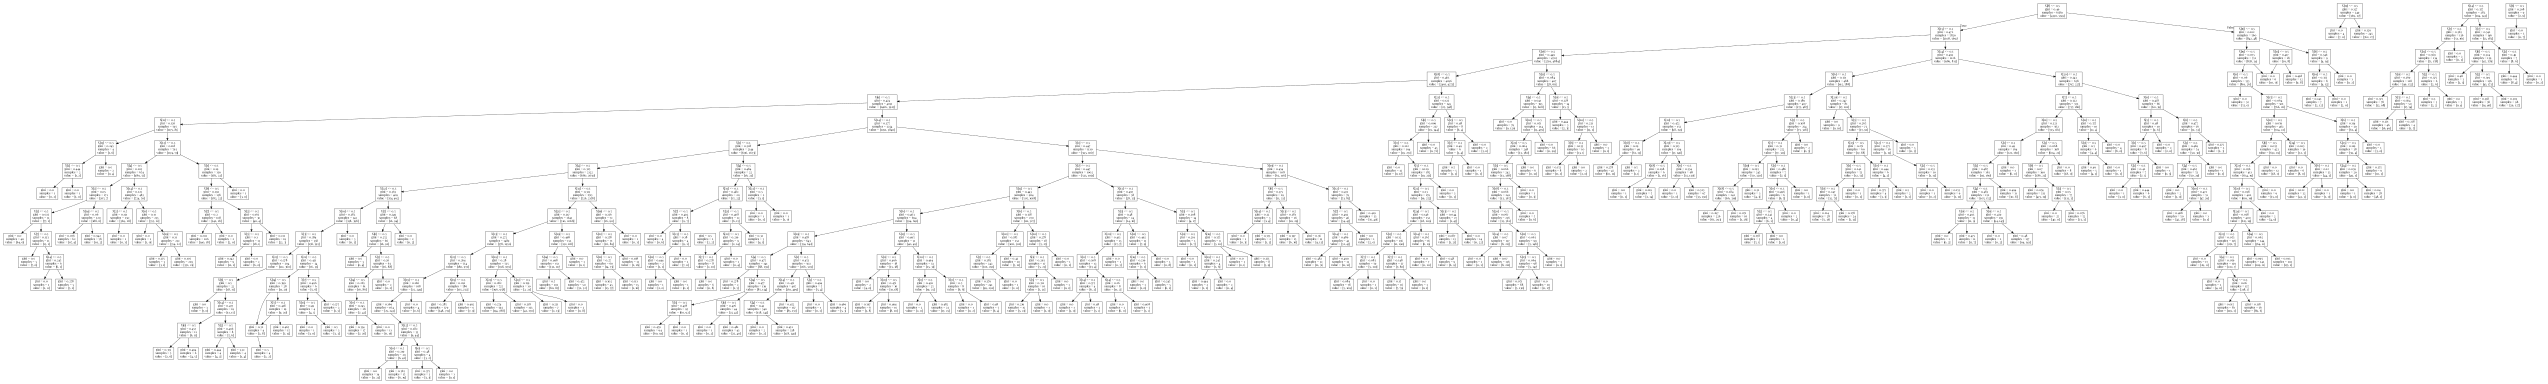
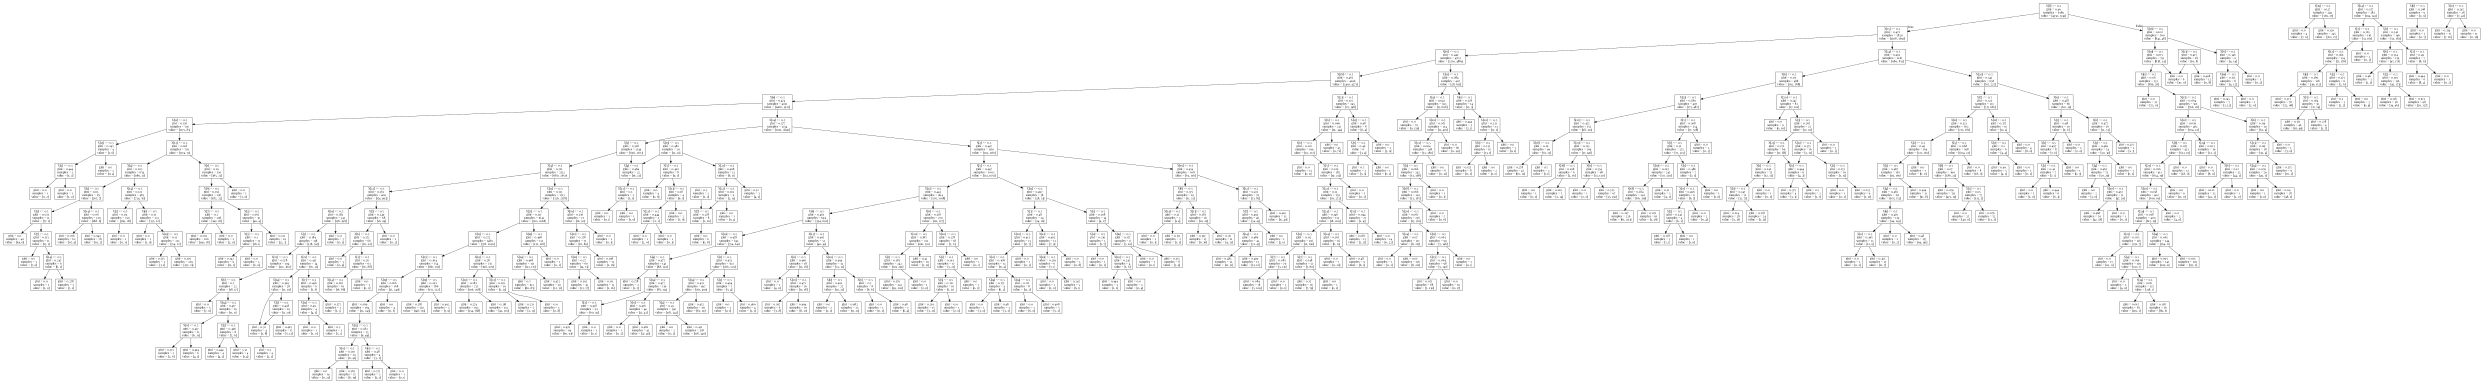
(737, 181) -> (652, 159)
(1974, 204) -> (1878, 227)
(1138, 262) -> (1047, 262)
(357, 295) -> none
(466, 308) -> (442, 308)
